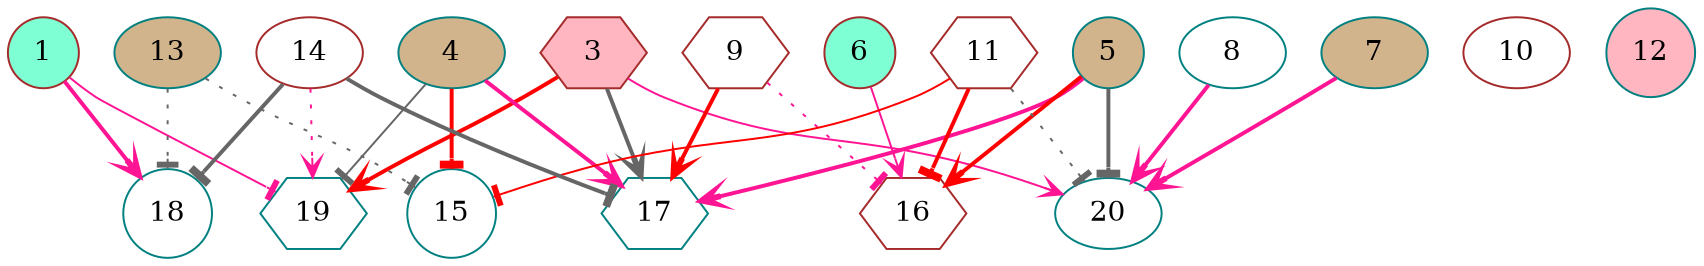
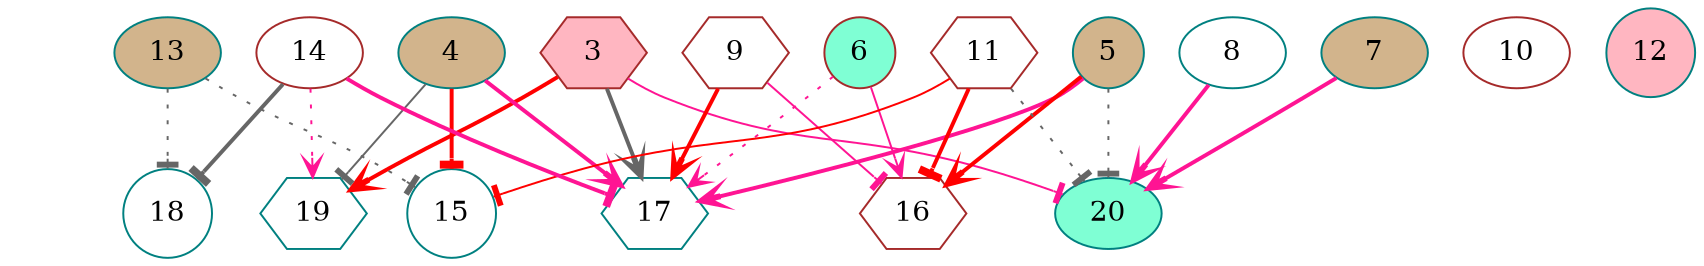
(43, 53) -> none
(805, 116) -> (805, 116)
none -> (779, 119)
(1108, 128) -> (1108, 128)
(473, 141) -> (473, 141)
(860, 143) -> (860, 143)
(1108, 213) -> (1108, 213)
